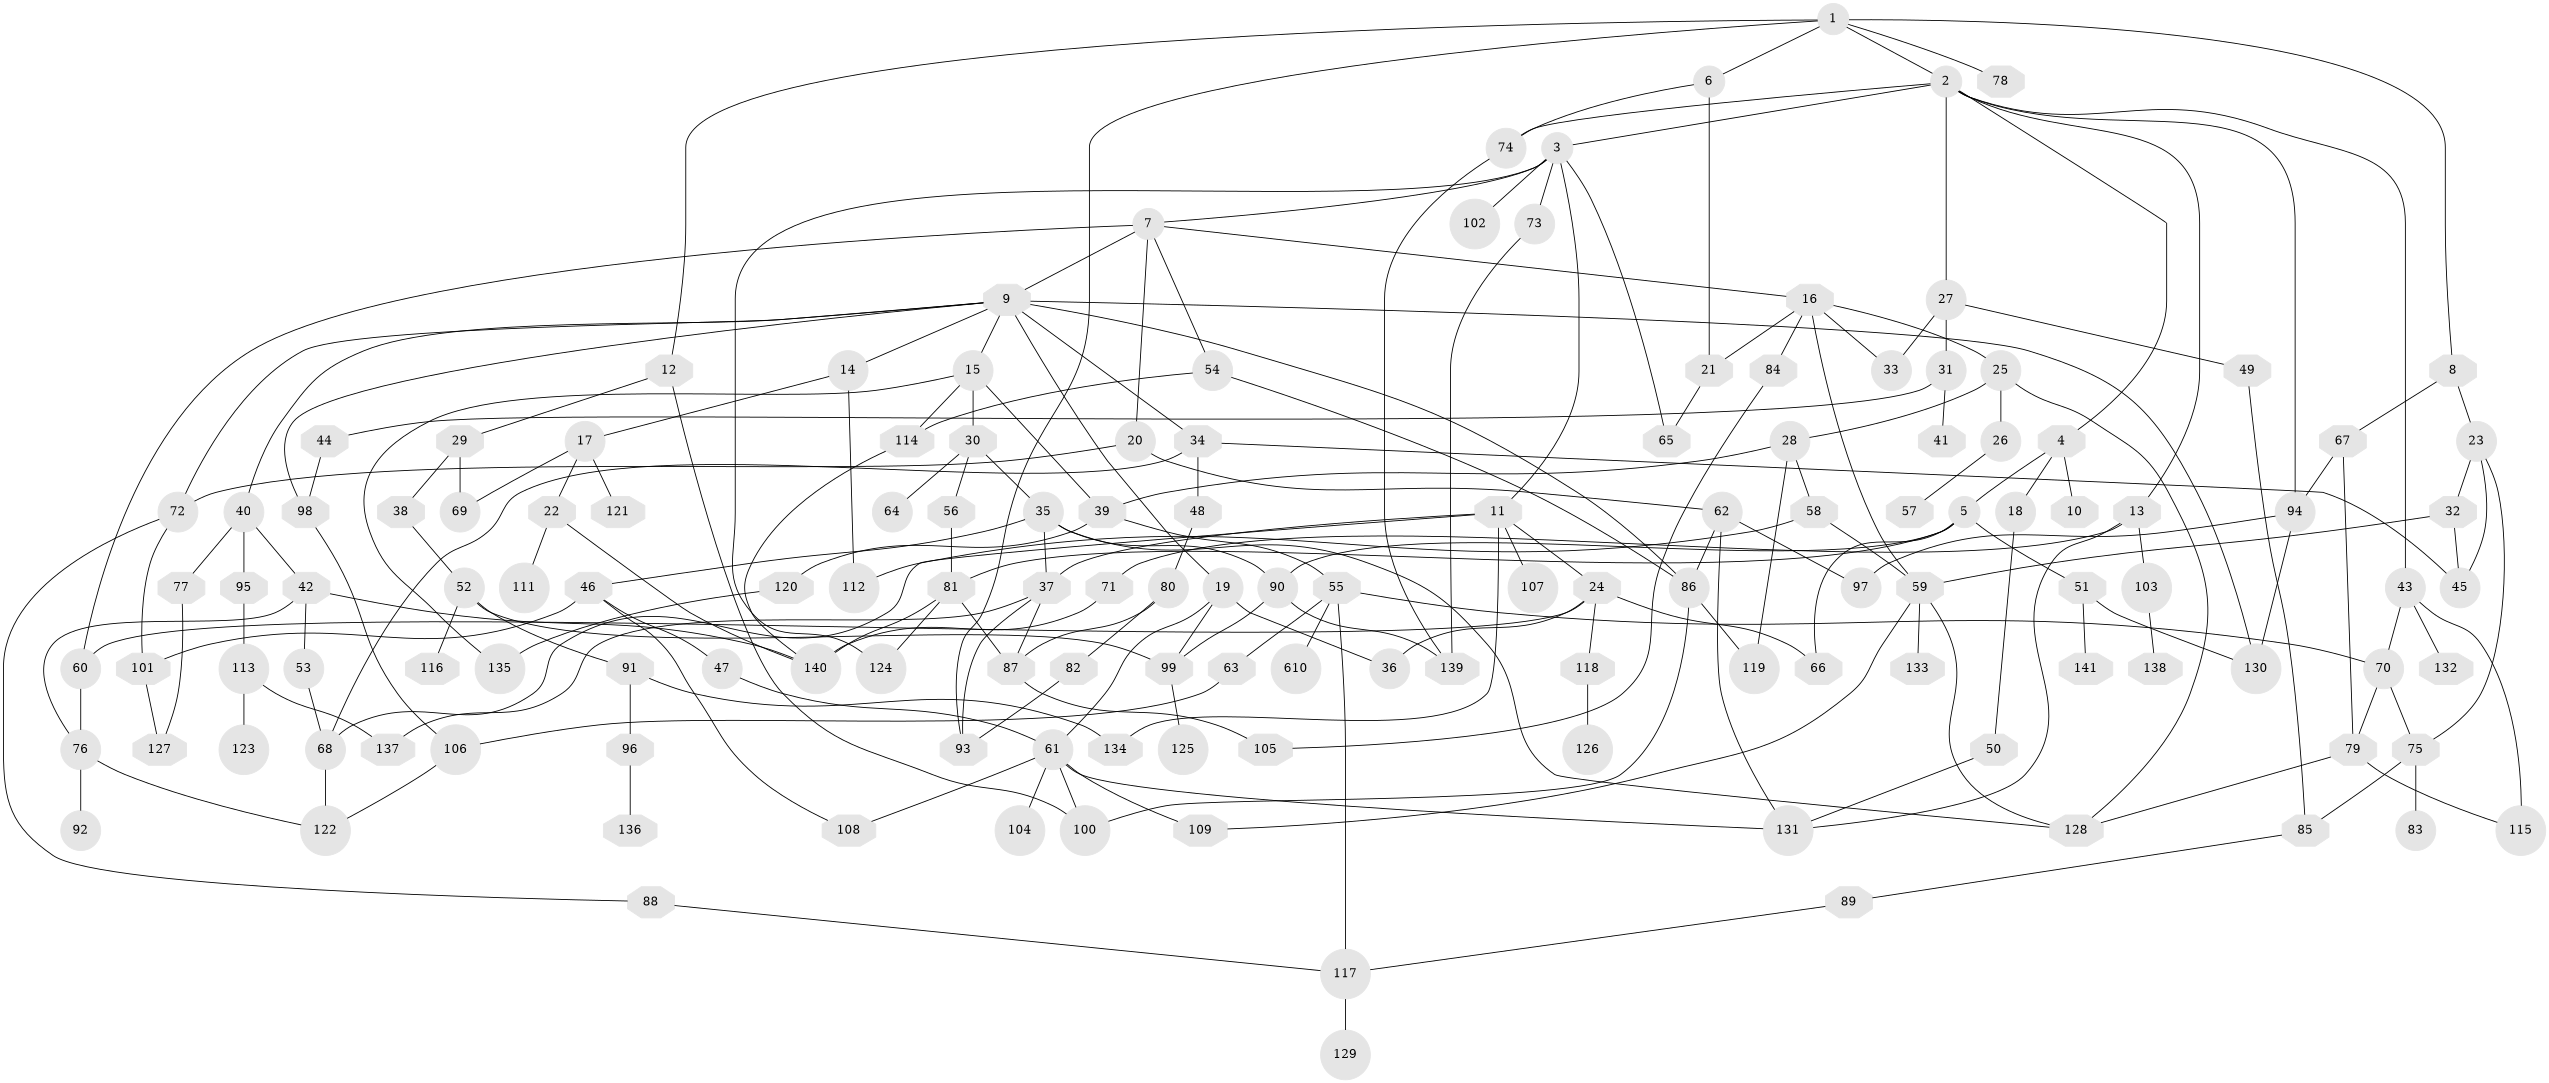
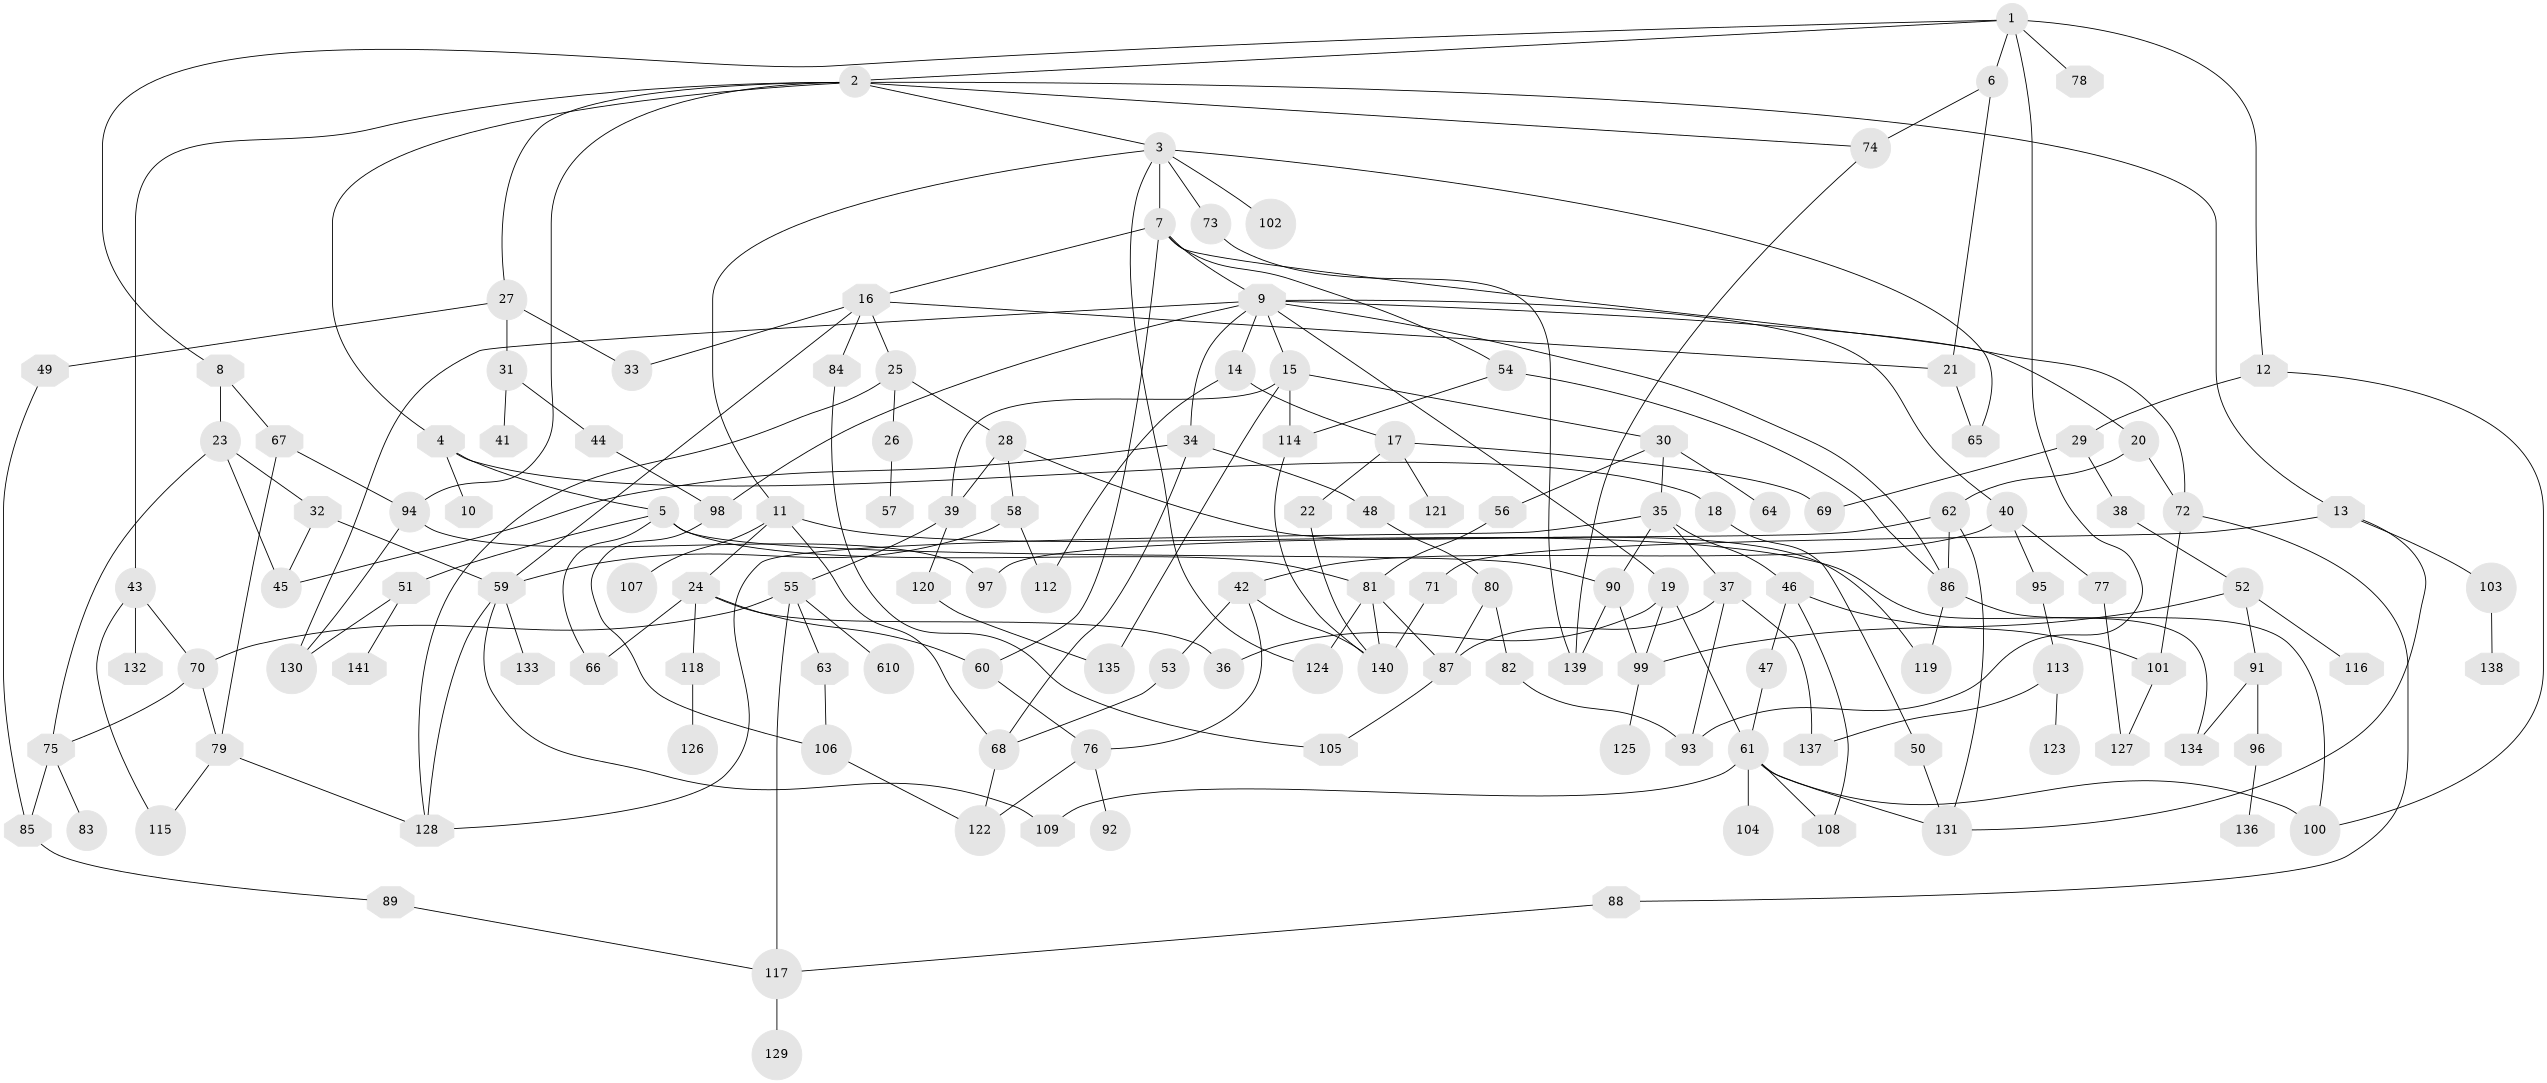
(1264, 530) -> none
(524, 588) -> none
